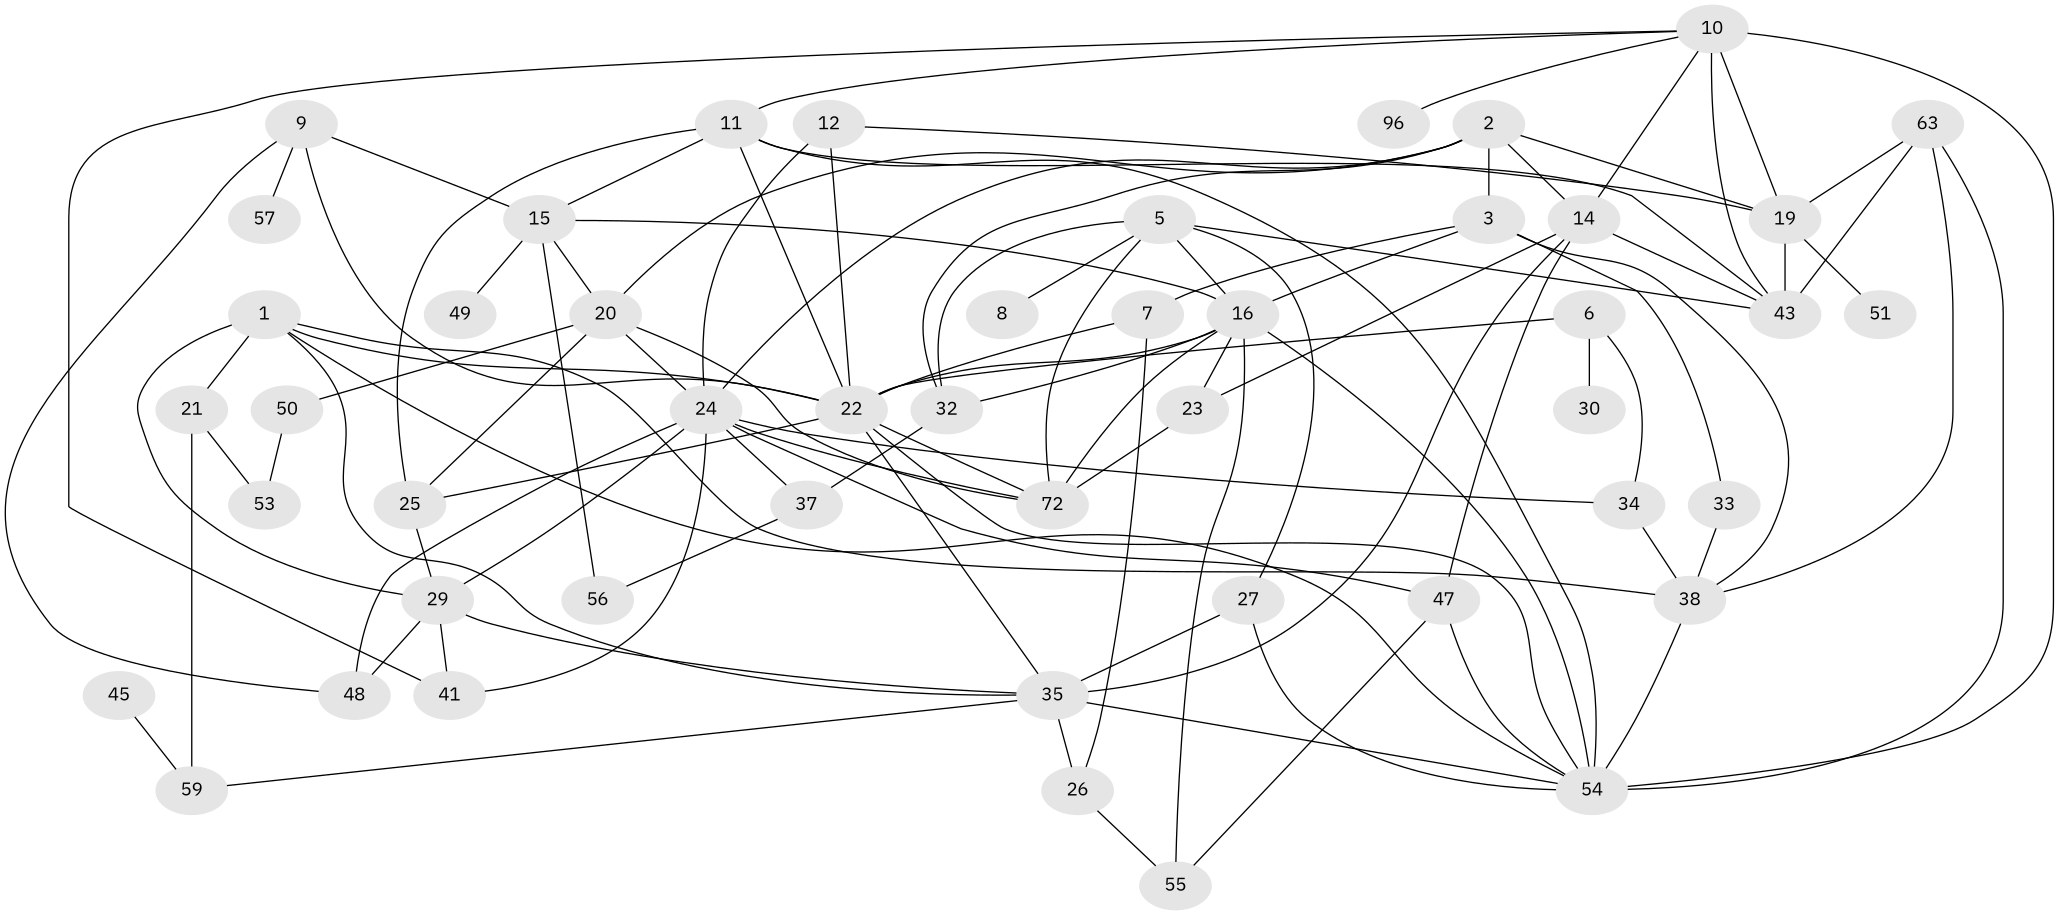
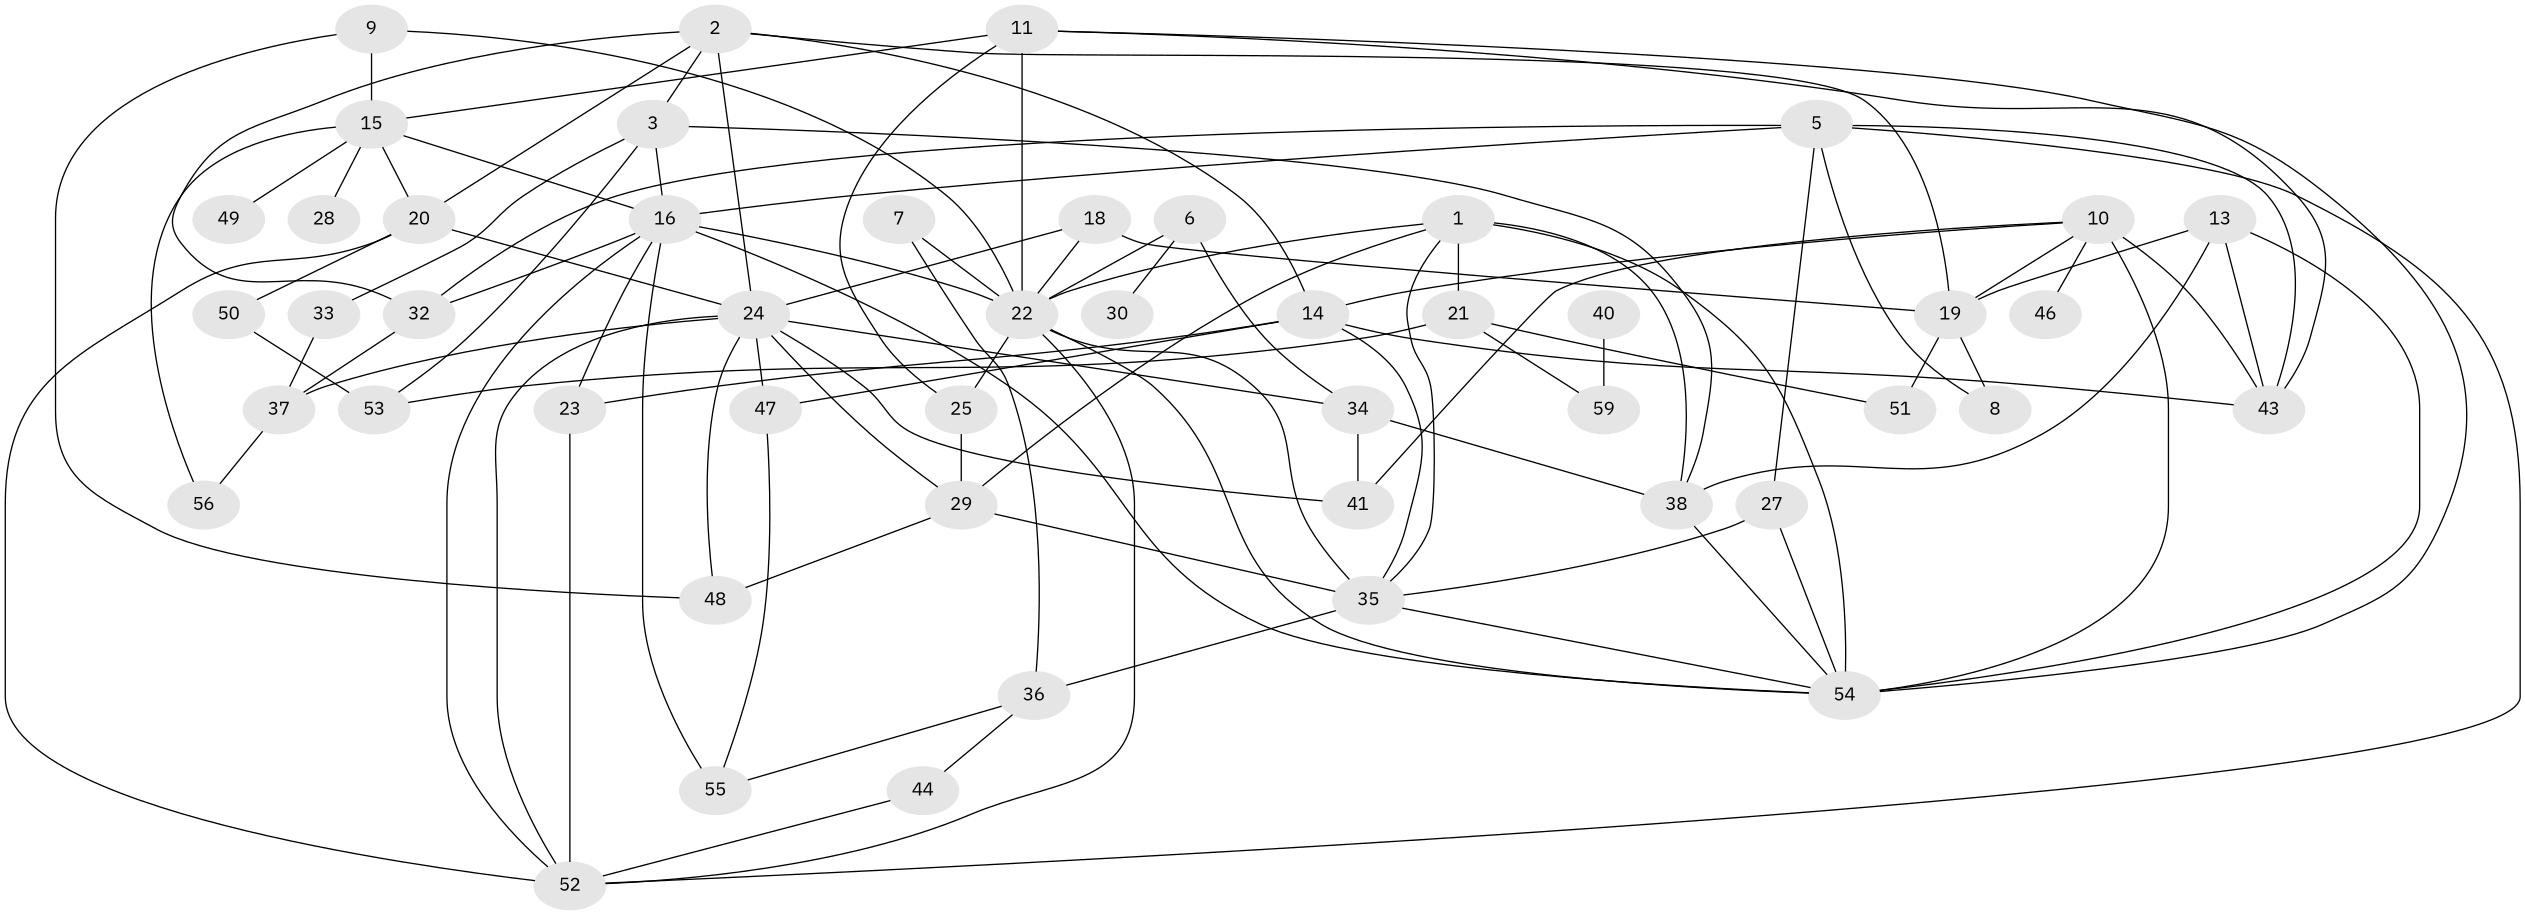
(1216, 53) -> none
(829, 124) -> (1095, 219)
(1394, 124) -> (2045, 315)
(1928, 124) -> (2220, 219)
(264, 219) -> none
none -> (324, 219)
(1306, 258) -> (515, 290)
(1785, 267) -> (1973, 362)
none -> (1632, 355)
(508, 410) -> none
(1053, 505) -> (570, 886)
(1707, 552) -> (305, 355)
(444, 648) -> (1358, 458)
(119, 695) -> (1604, 315)
(1492, 711) -> none
(622, 743) -> none
none -> (923, 791)
(1078, 791) -> (1034, 695)
